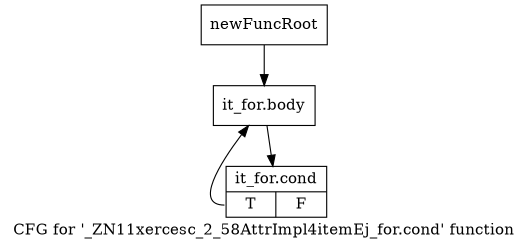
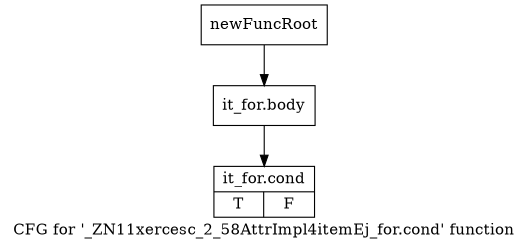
(218, 171) -> none
